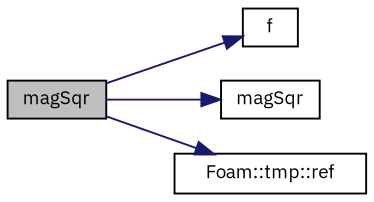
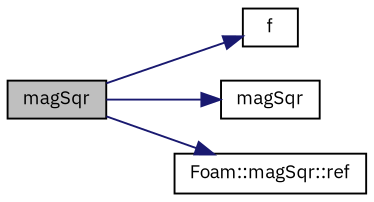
(270, 174) -> (270, 174)
